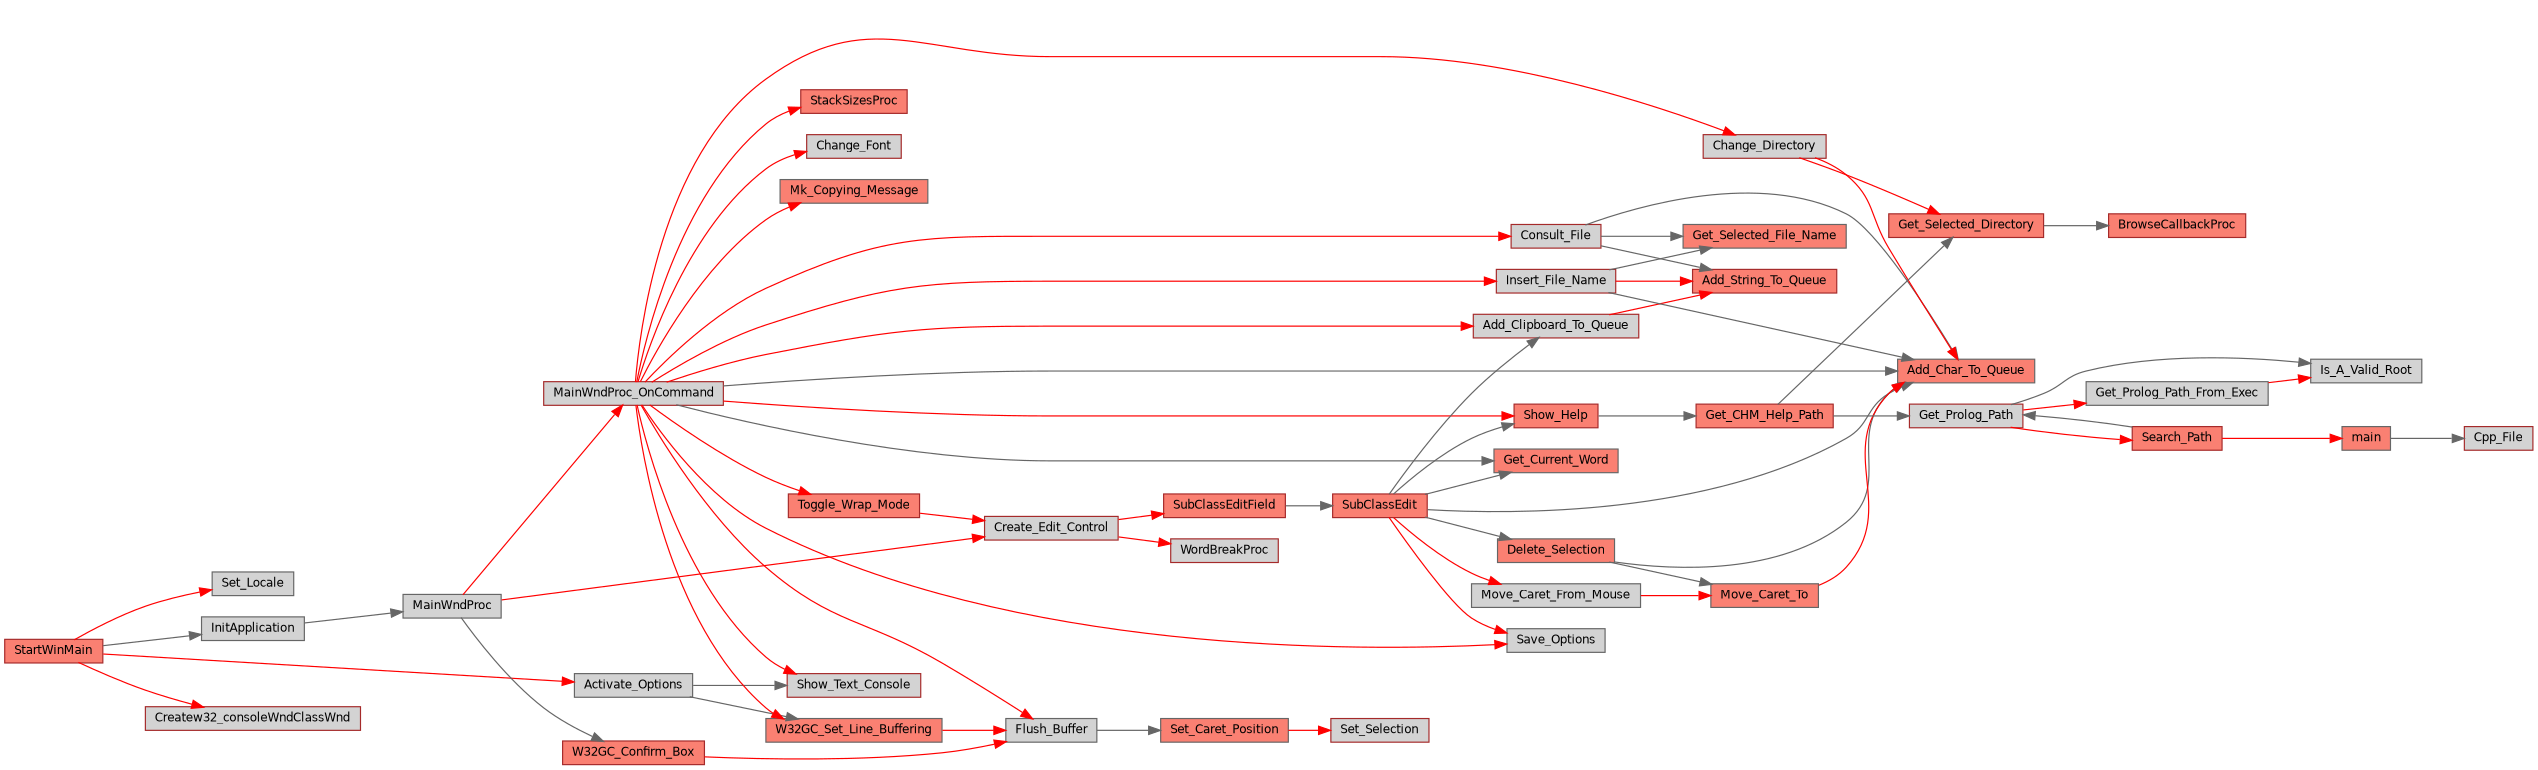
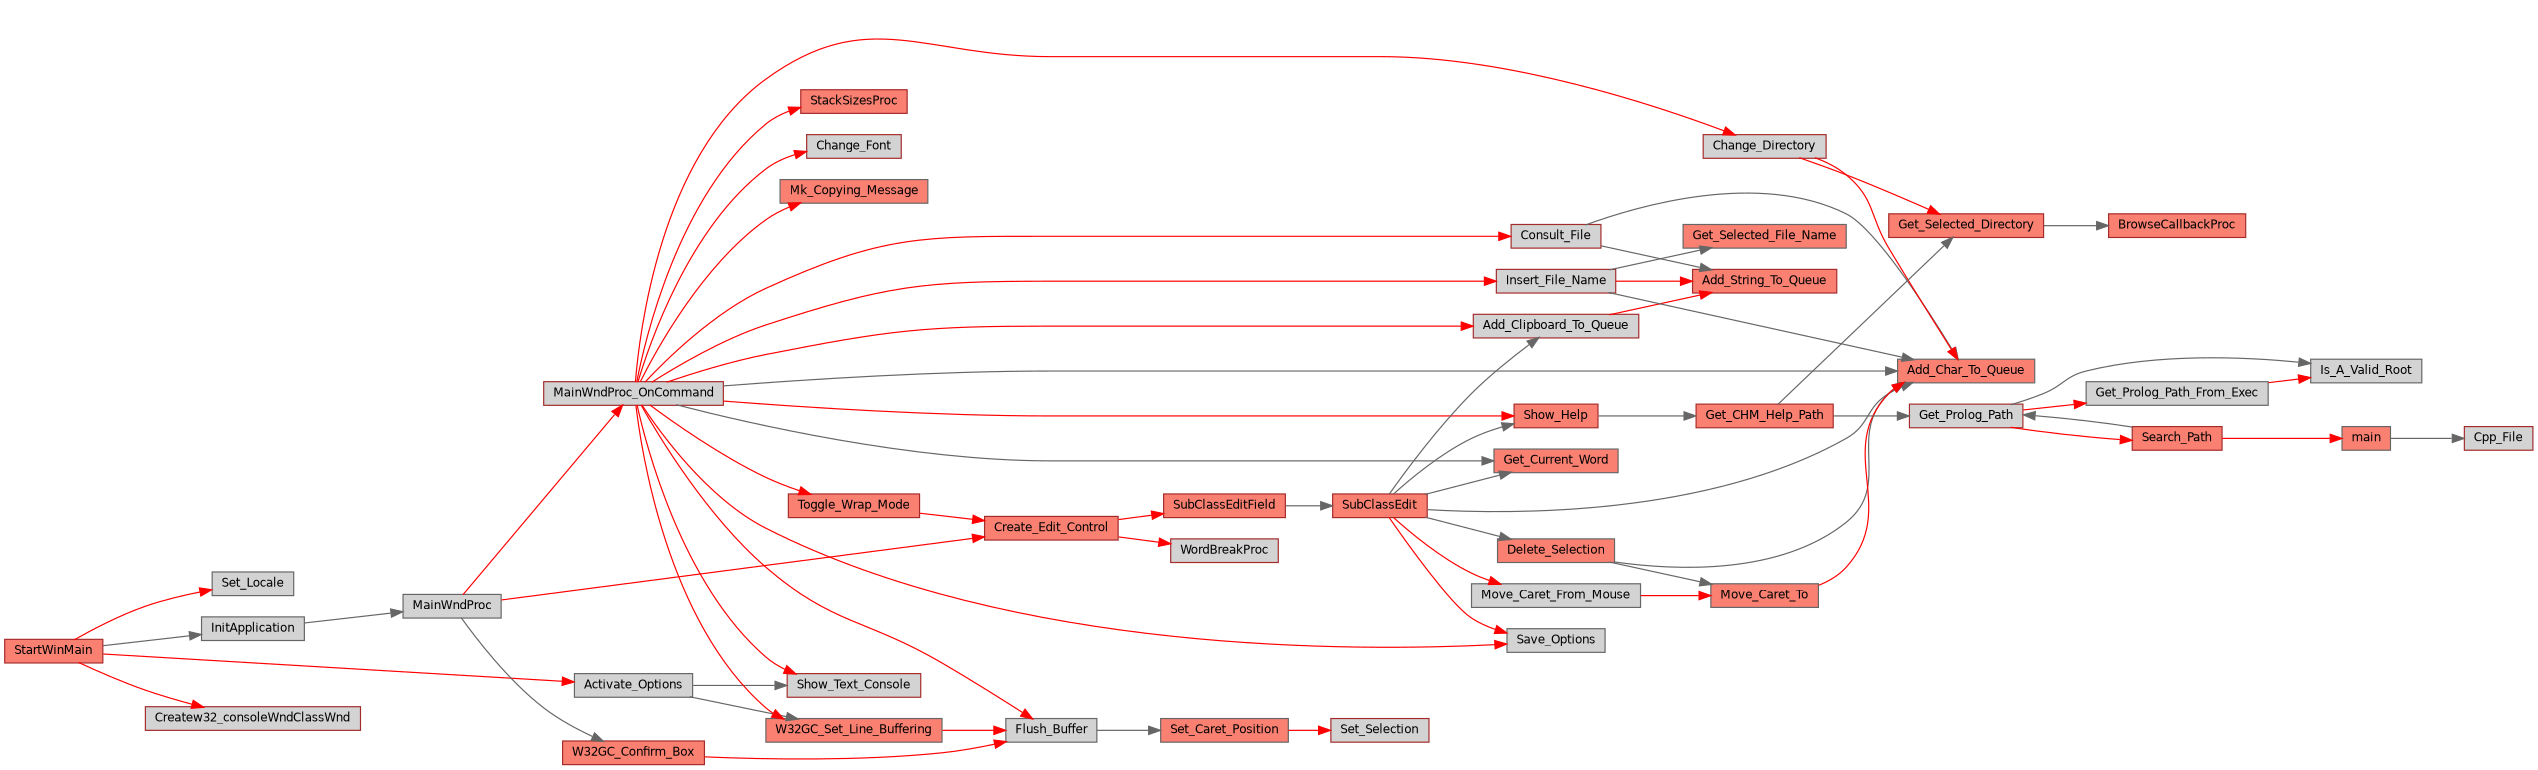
(1636, 236) -> none
(1051, 528) -> (1051, 528)
